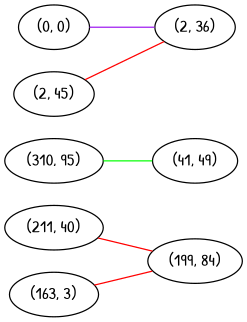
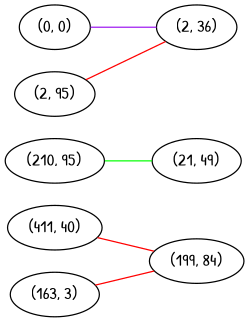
(54, 94) -> (55, 94)
(54, 161) -> (55, 161)
(195, 161) -> (197, 161)
(54, 228) -> (55, 228)
